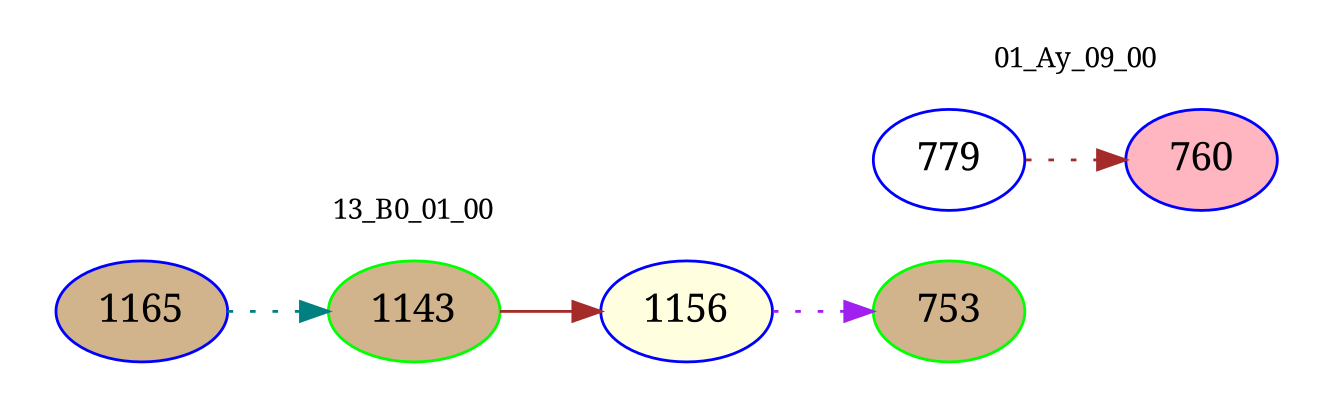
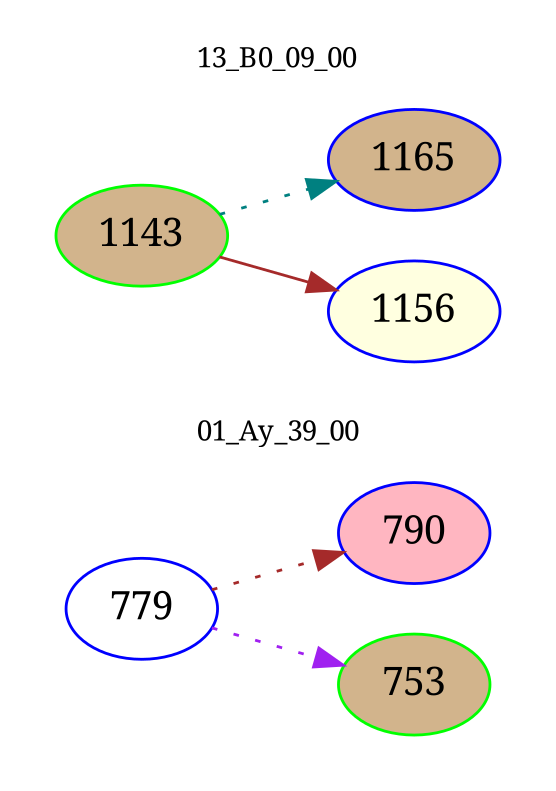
(1075, 60) -> (278, 433)
(1202, 160) -> (414, 533)
(414, 212) -> (278, 60)
(264, 311) -> (264, 202)
(812, 311) -> (264, 643)
